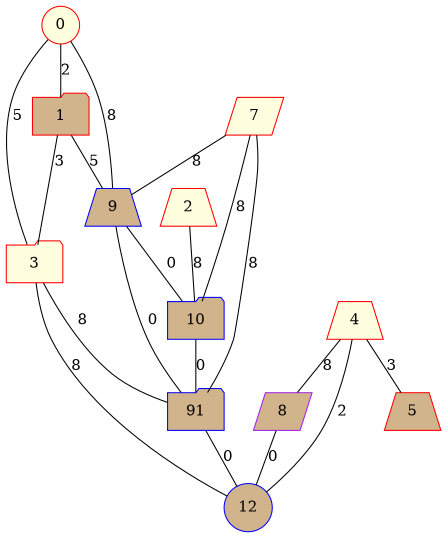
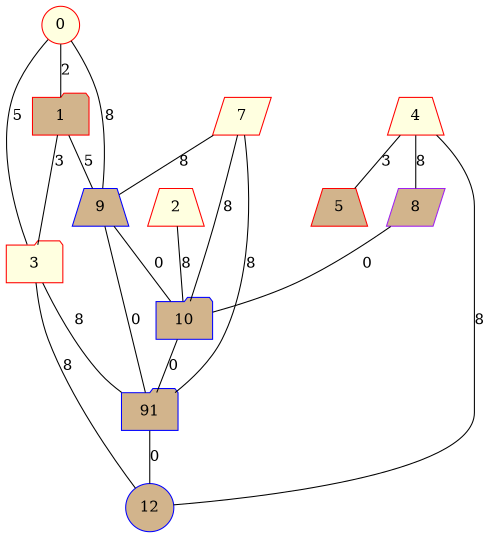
(342, 412) -> (480, 320)
(266, 458) -> (306, 278)
